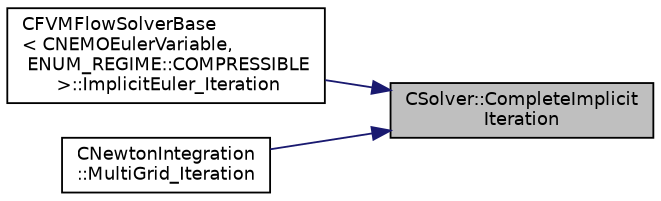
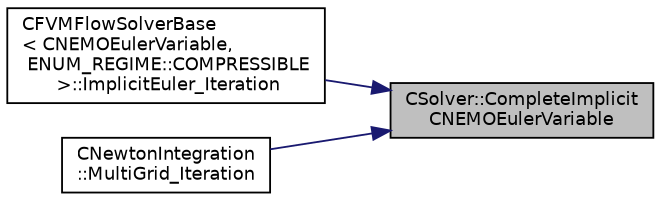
(522, 110) -> (522, 110)
